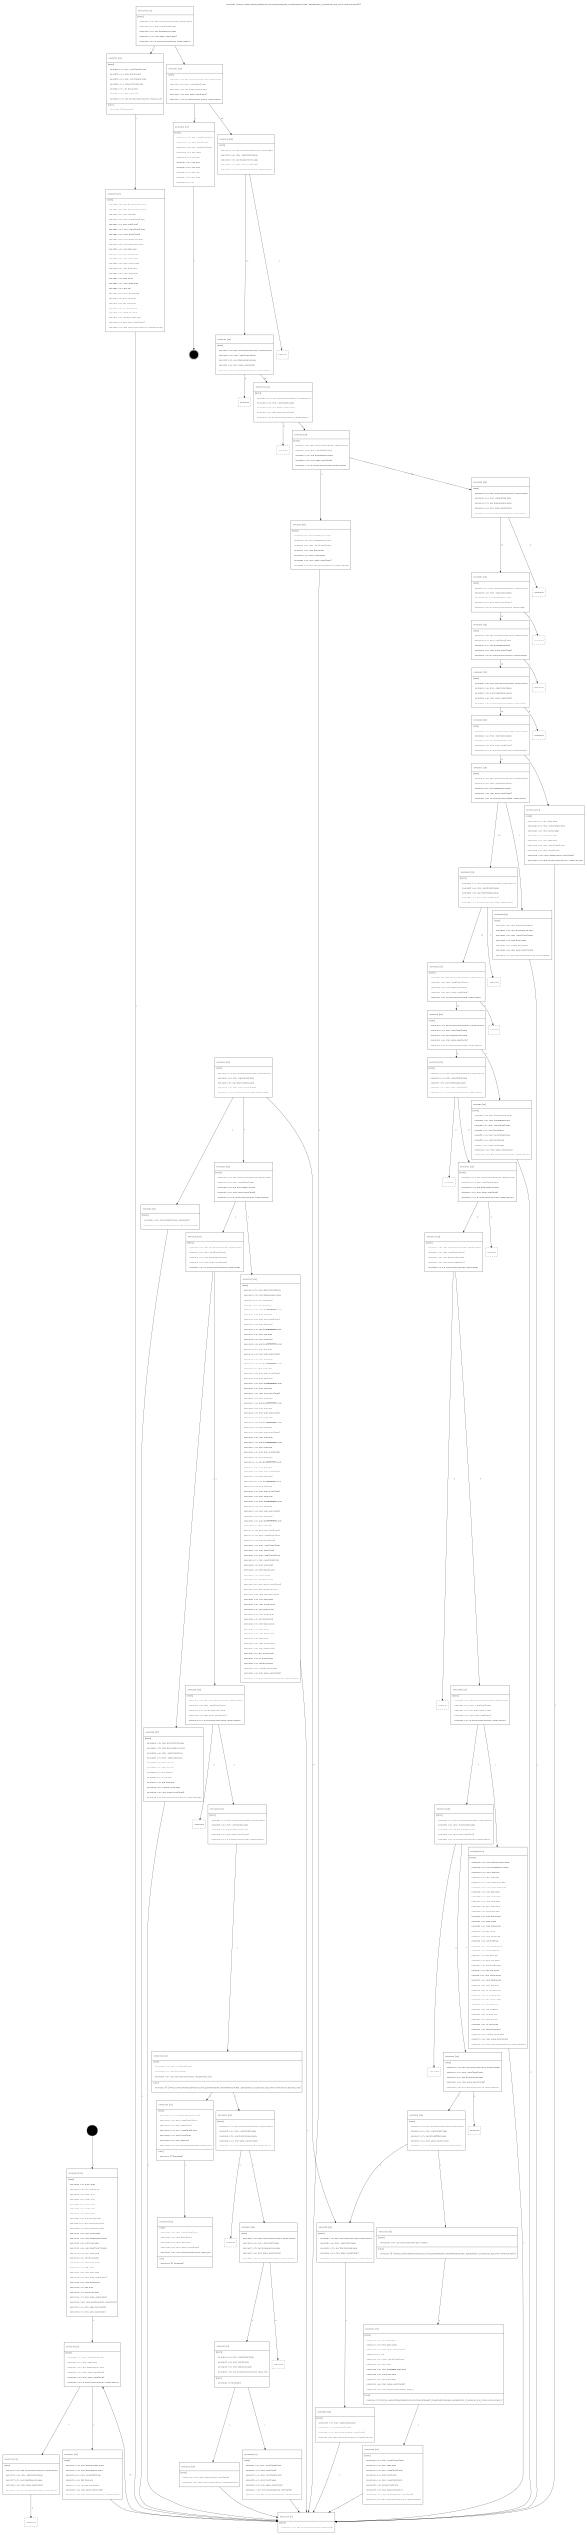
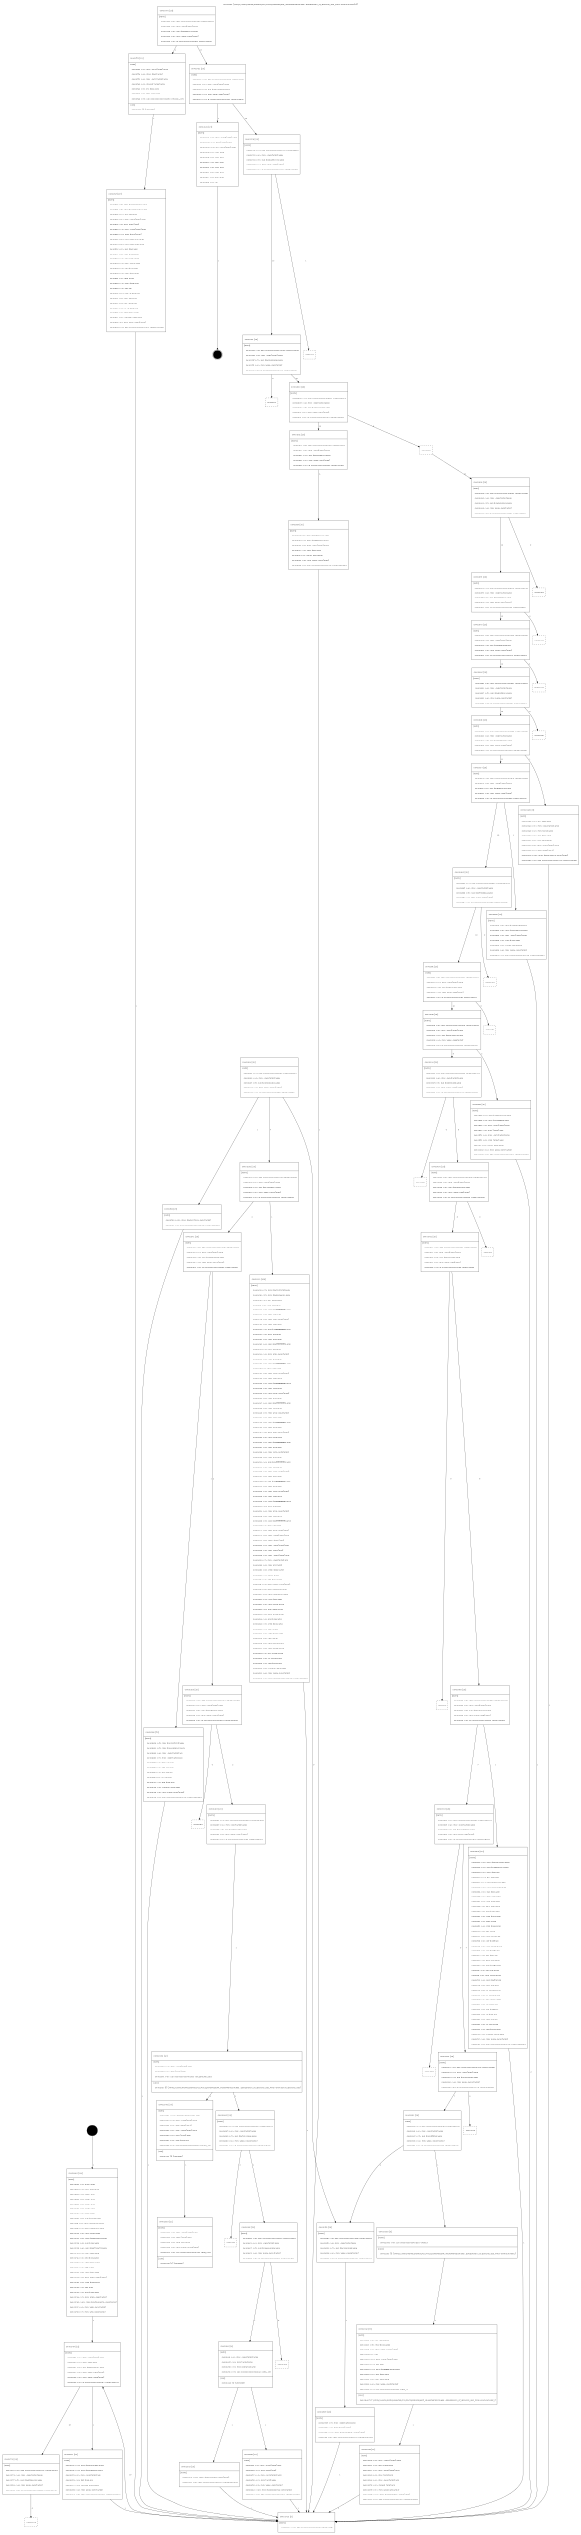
(410, 474) -> (451, 466)
